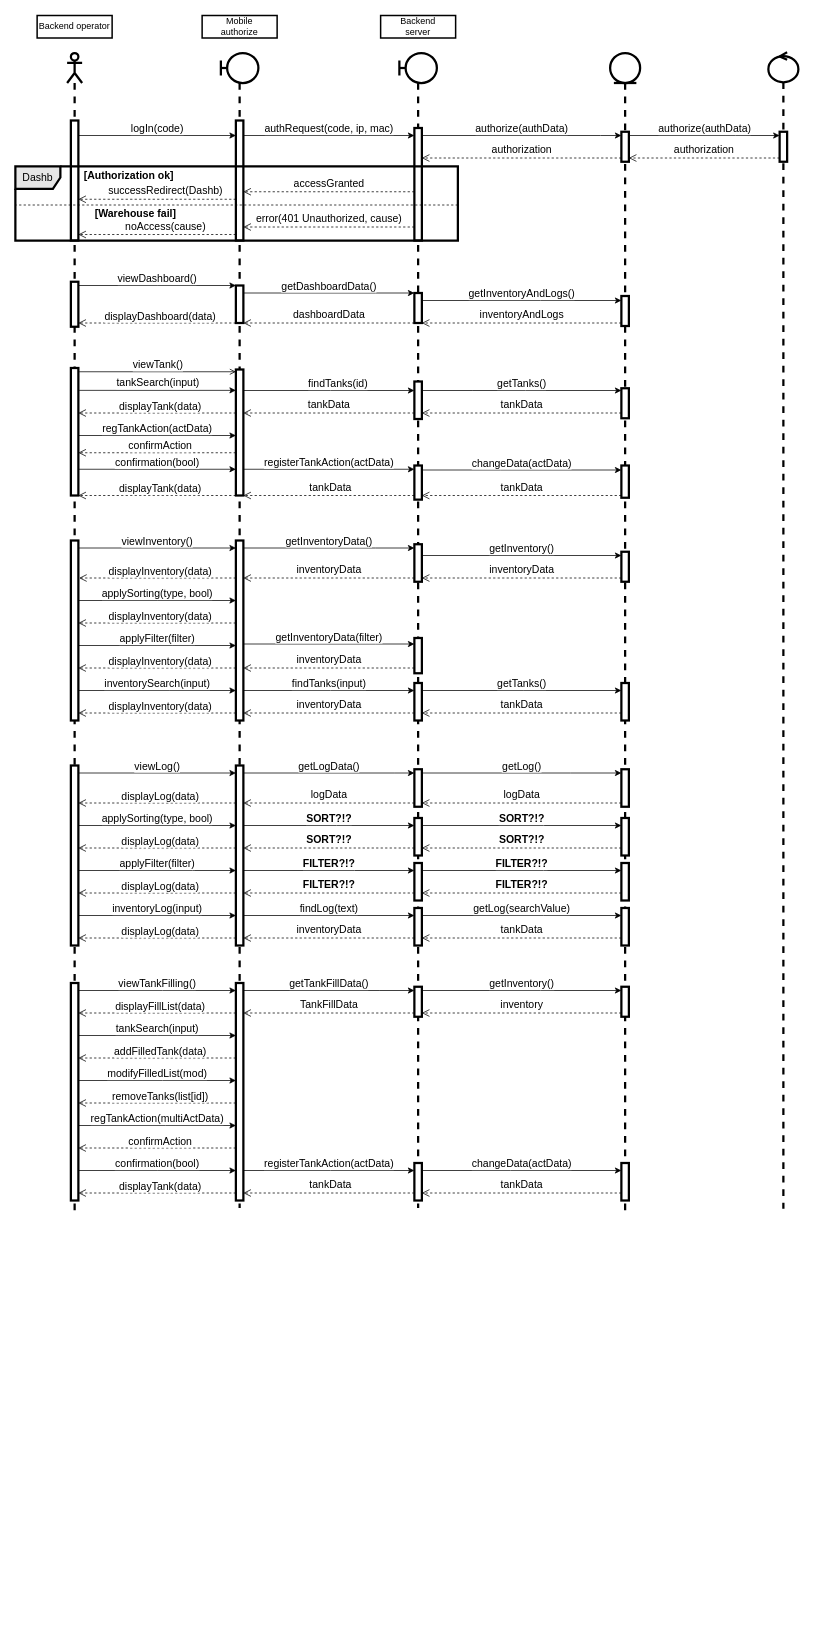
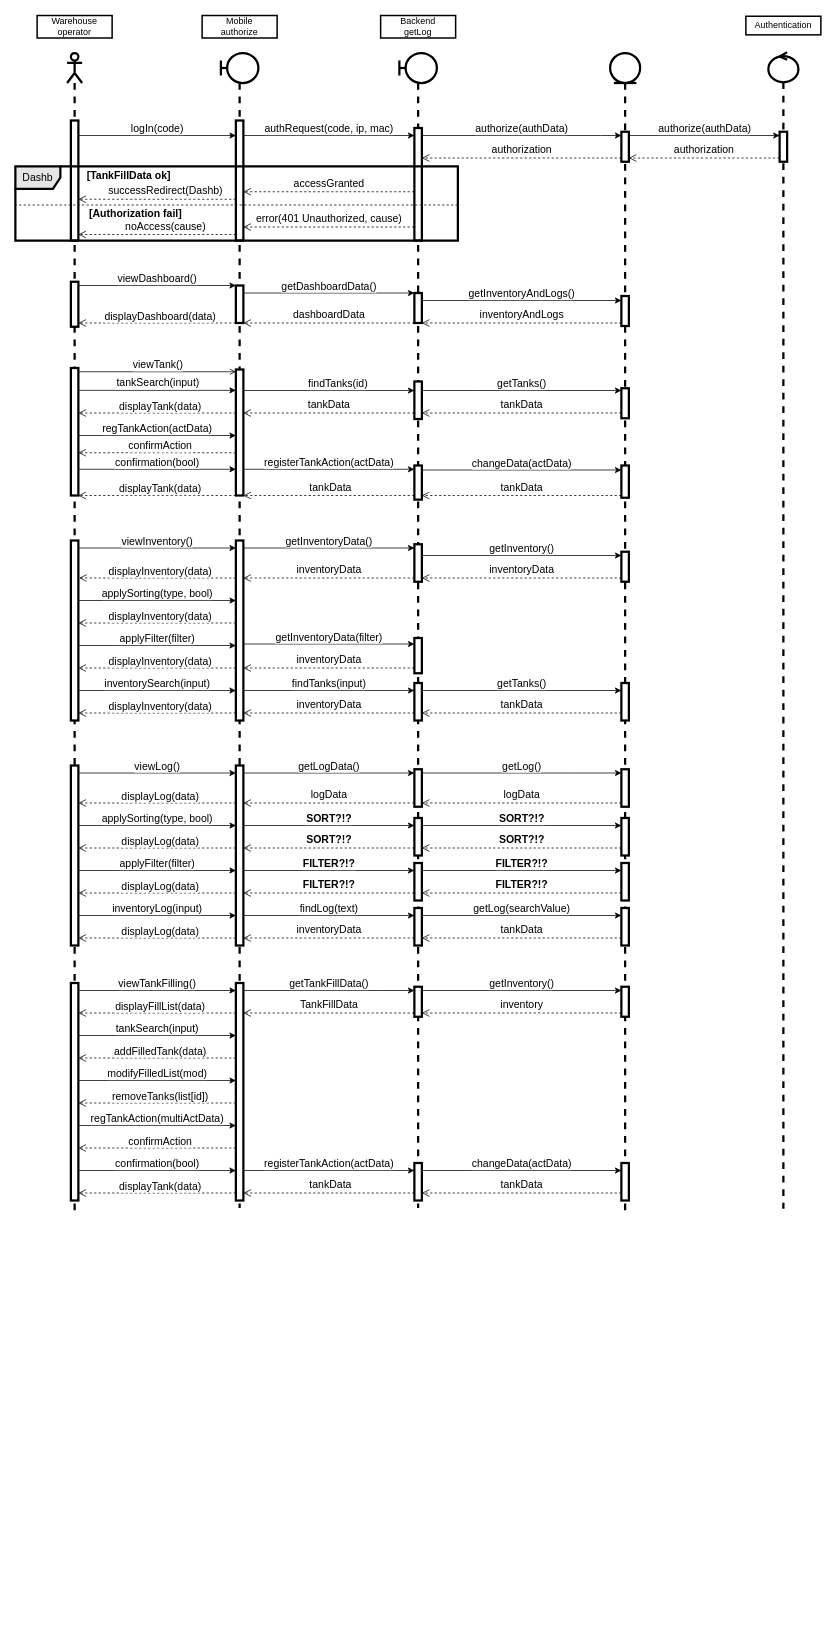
none -> (783, 25)
(75, 27) -> (75, 27)
(418, 27) -> (418, 27)
(129, 175) -> (129, 175)
(136, 213) -> (136, 213)
